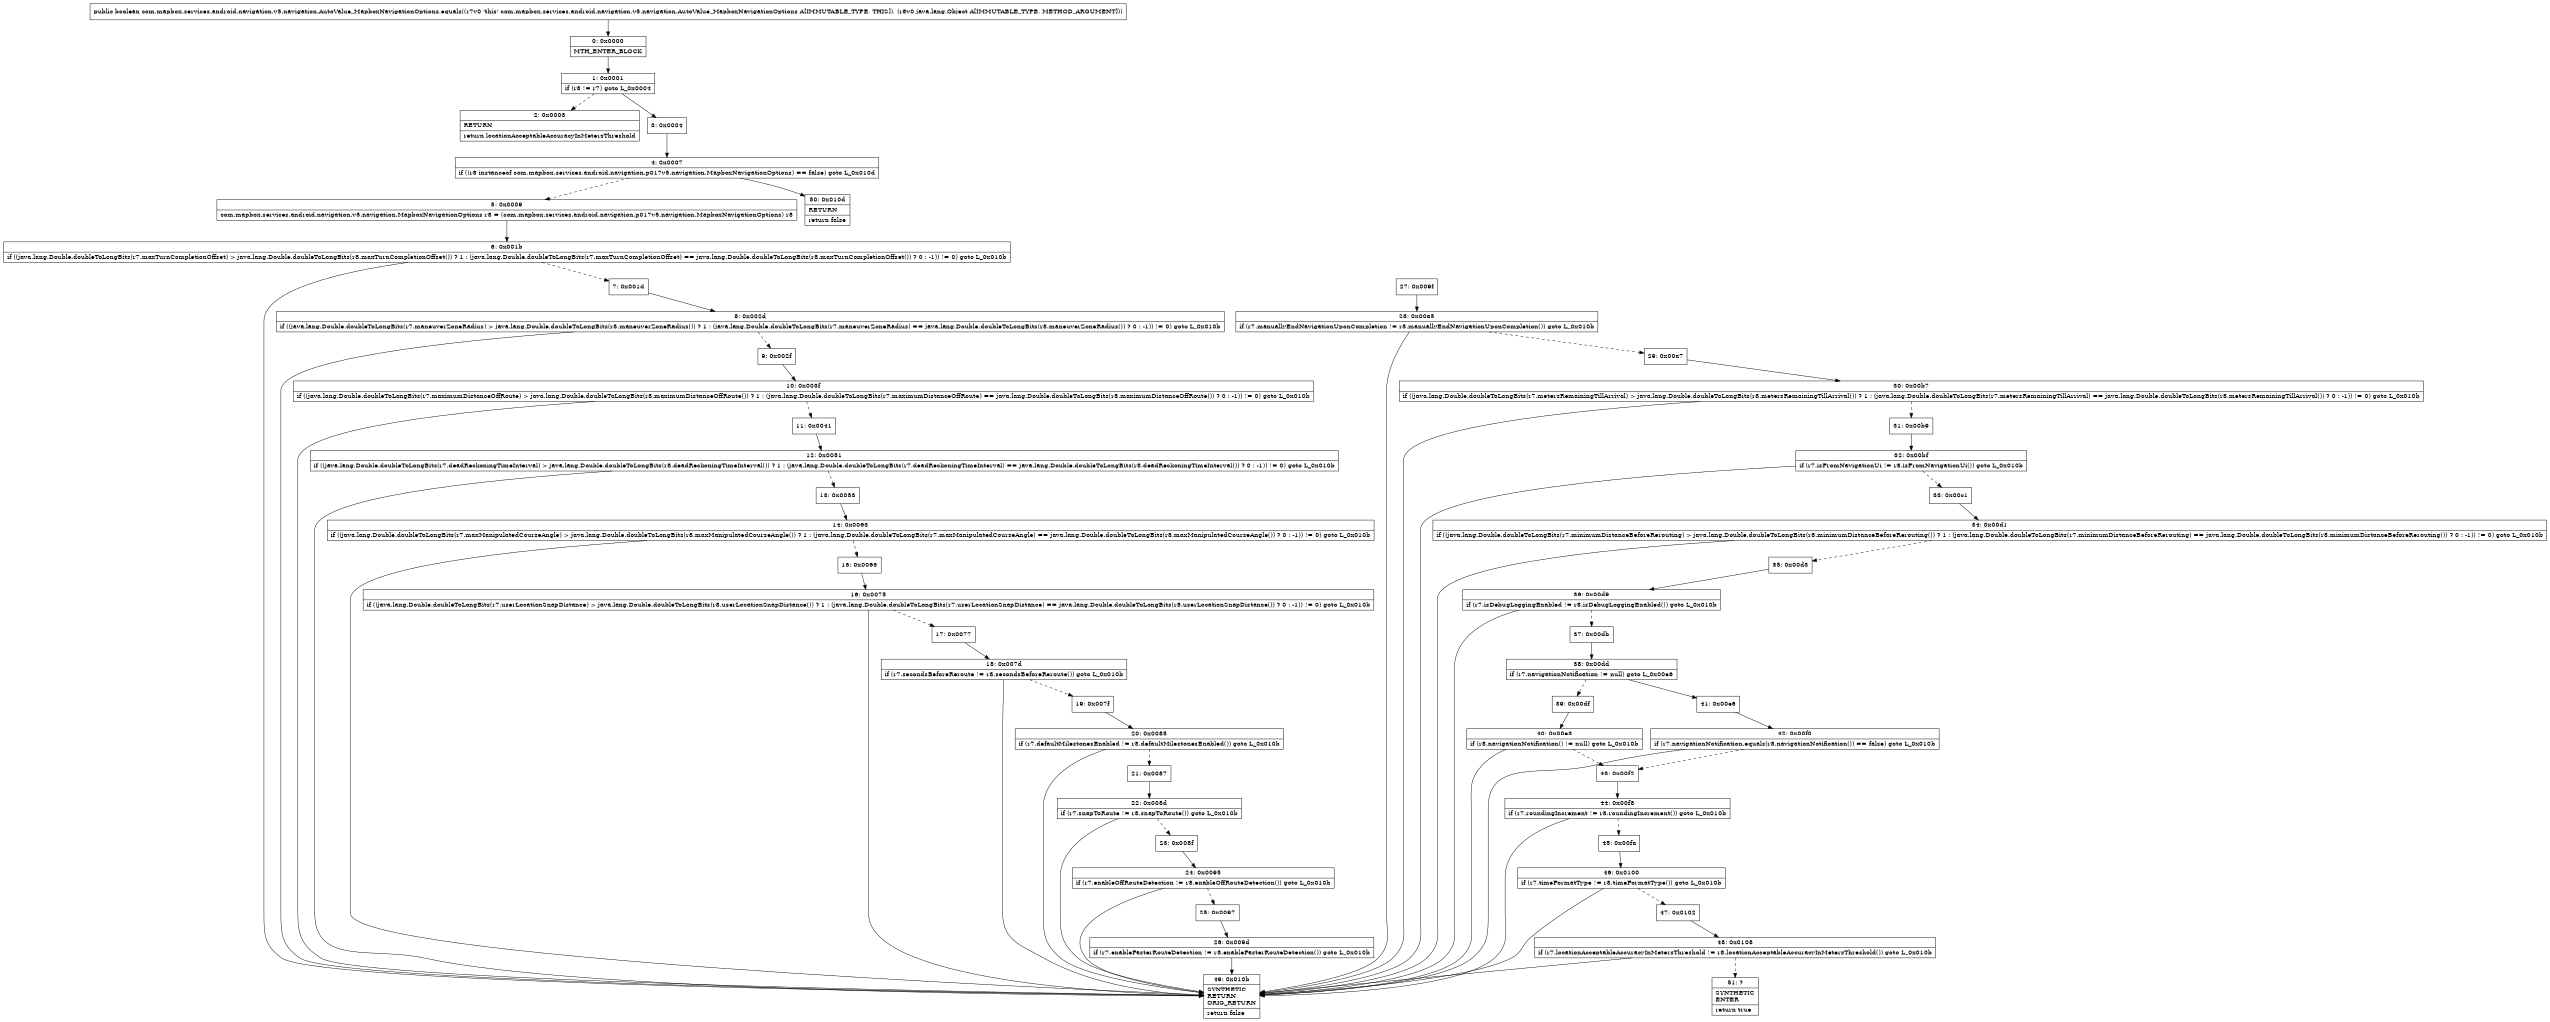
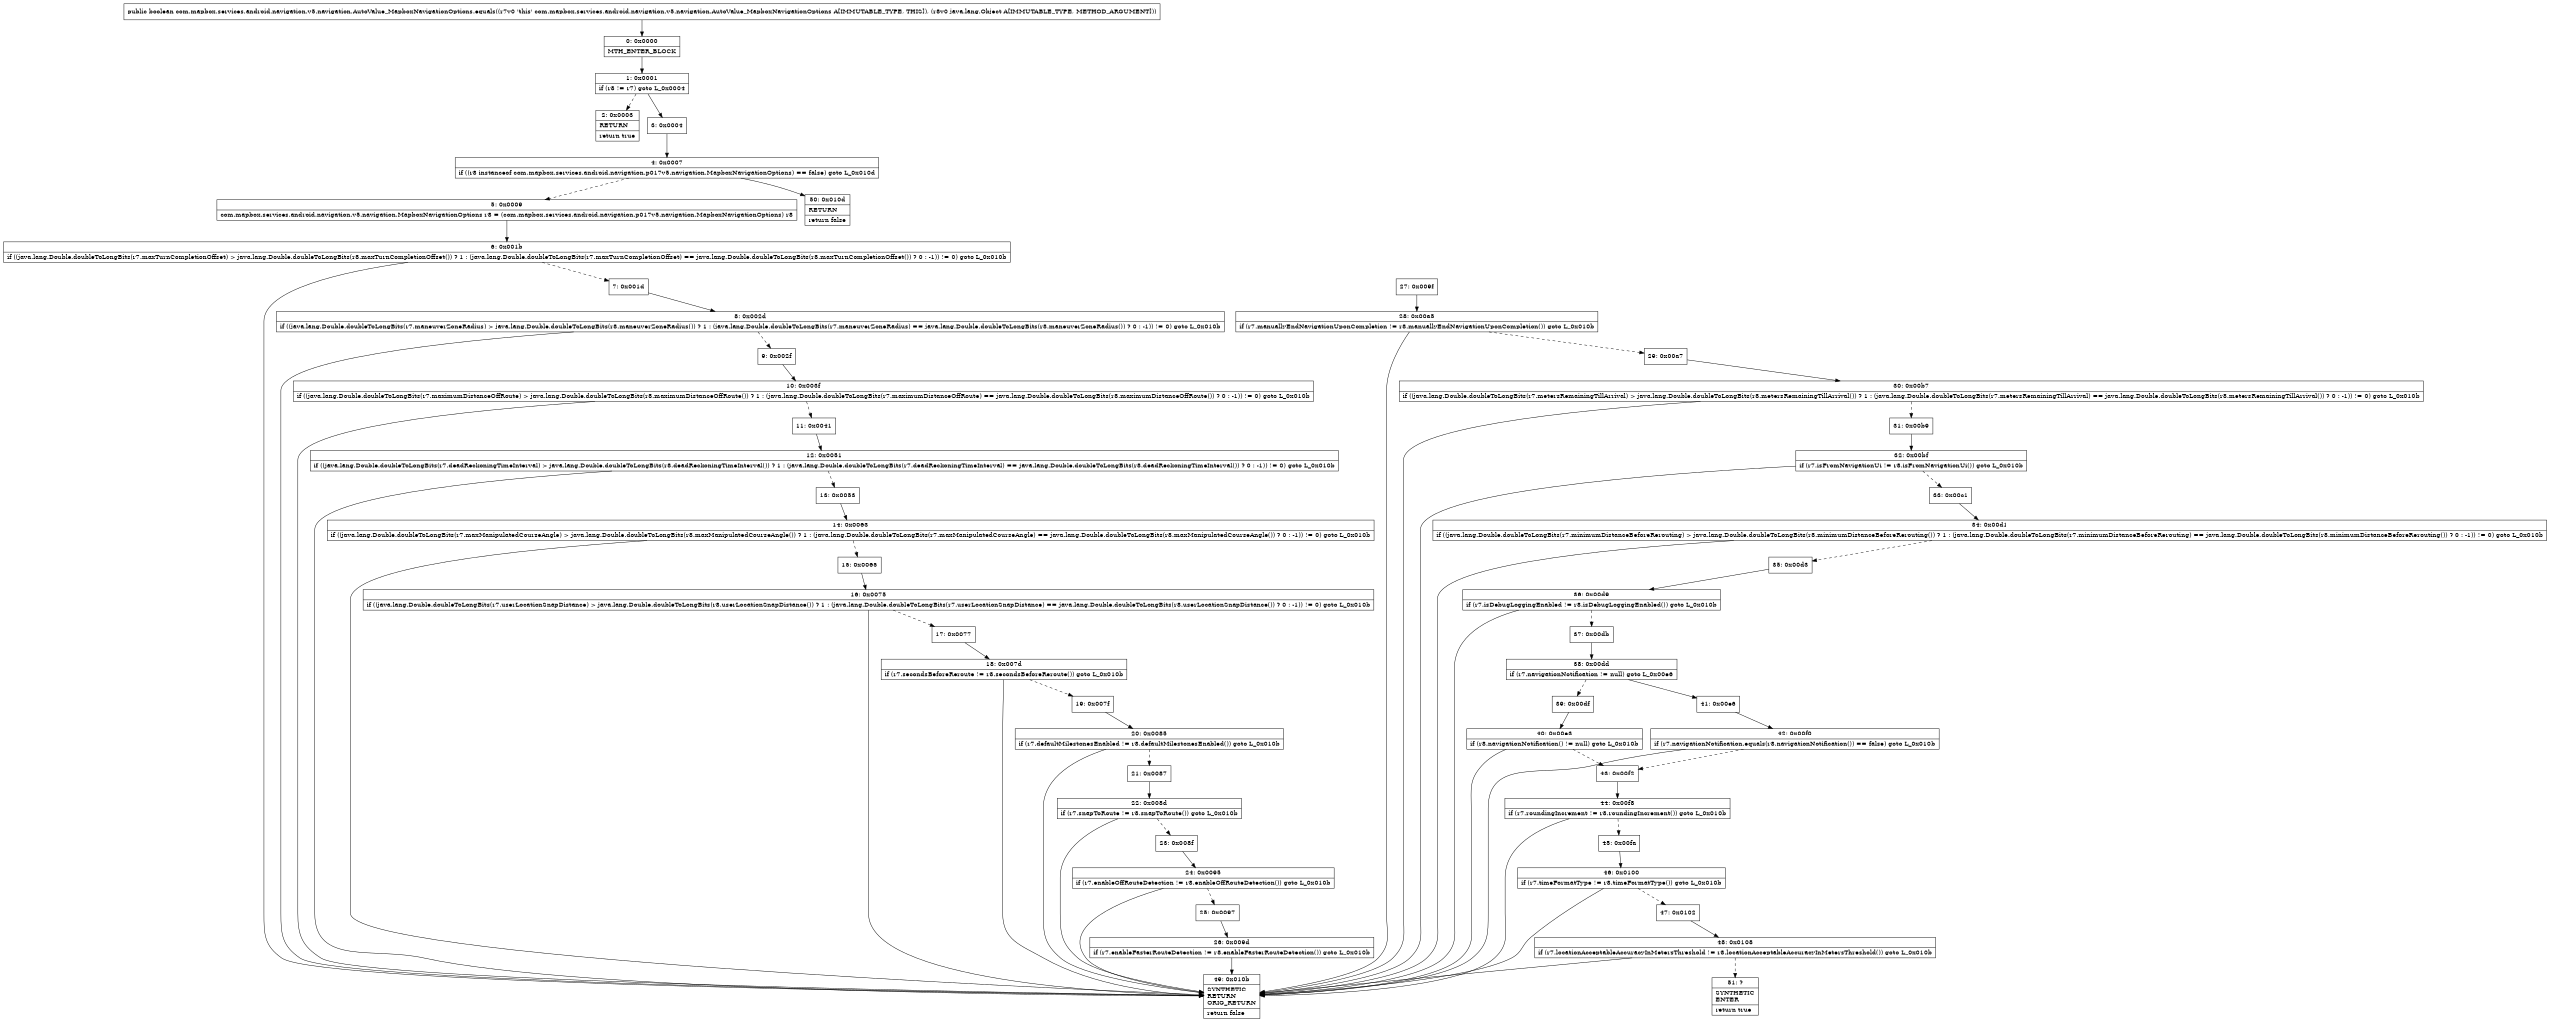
(550, 136) -> (617, 136)
